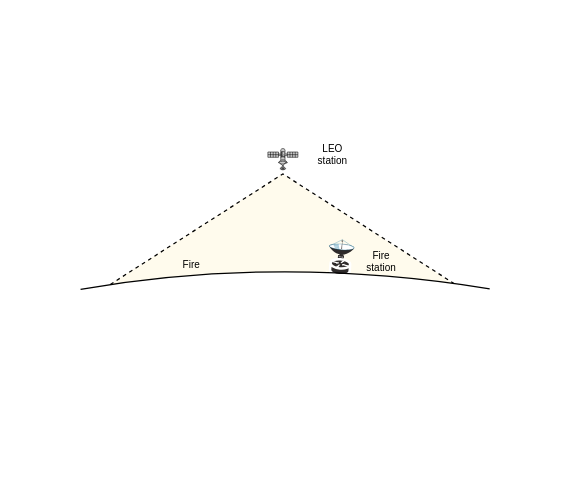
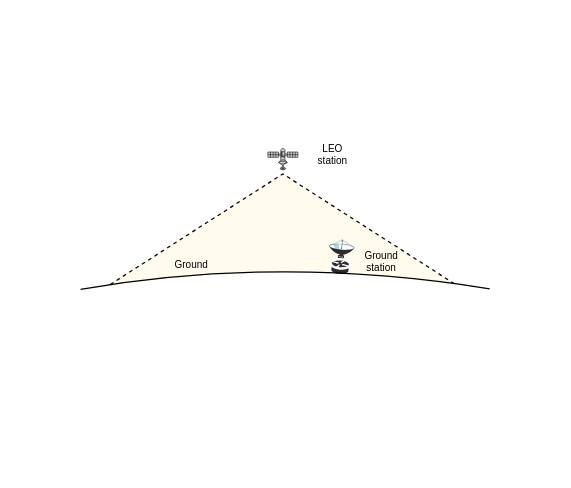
(382, 262) -> (382, 262)
(192, 263) -> (192, 263)
